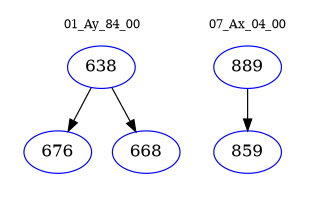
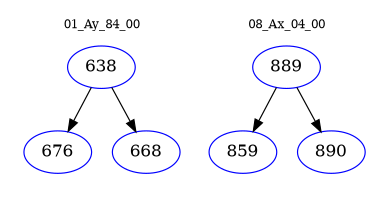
(248, 25) -> (287, 25)
none -> (331, 152)
